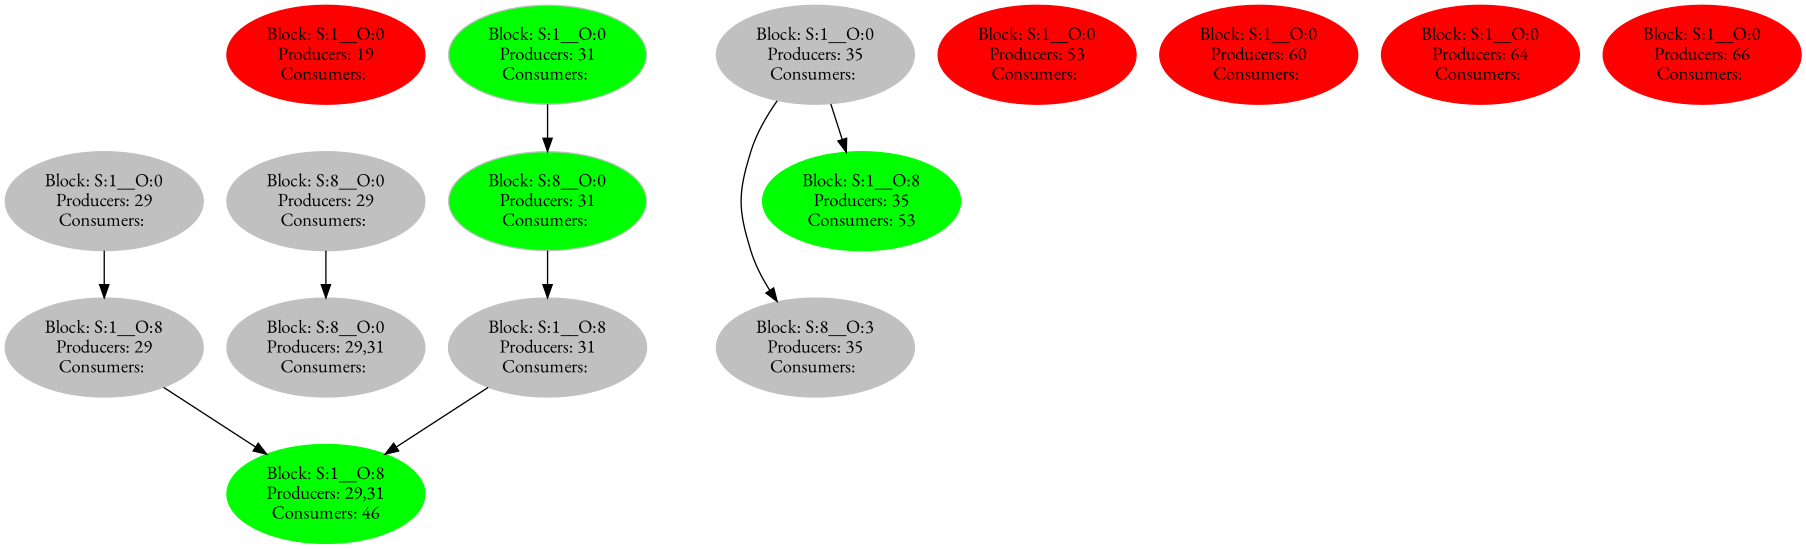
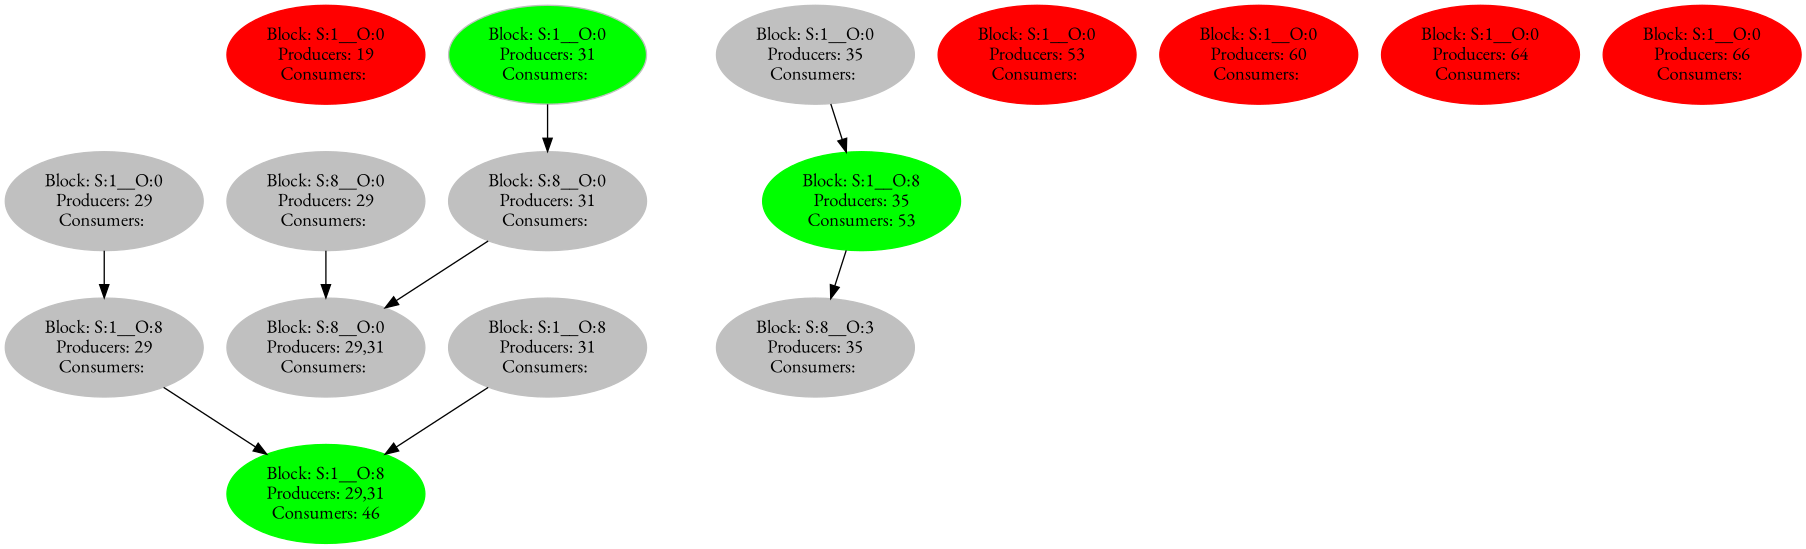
(741, 195) -> (841, 268)
(548, 201) -> (548, 201)
(548, 268) -> (442, 271)
